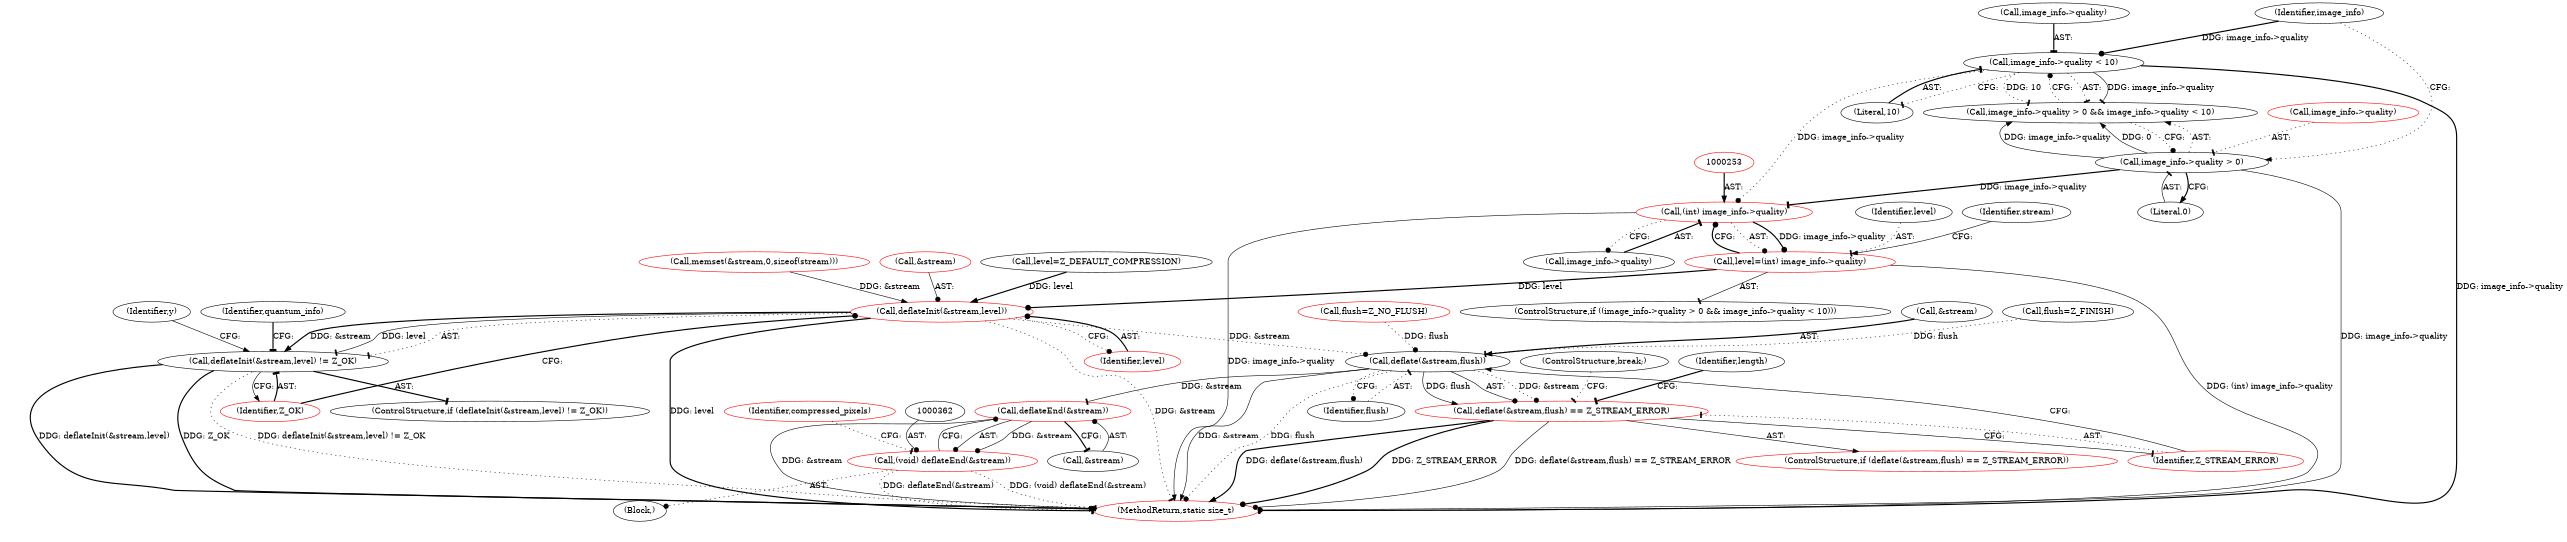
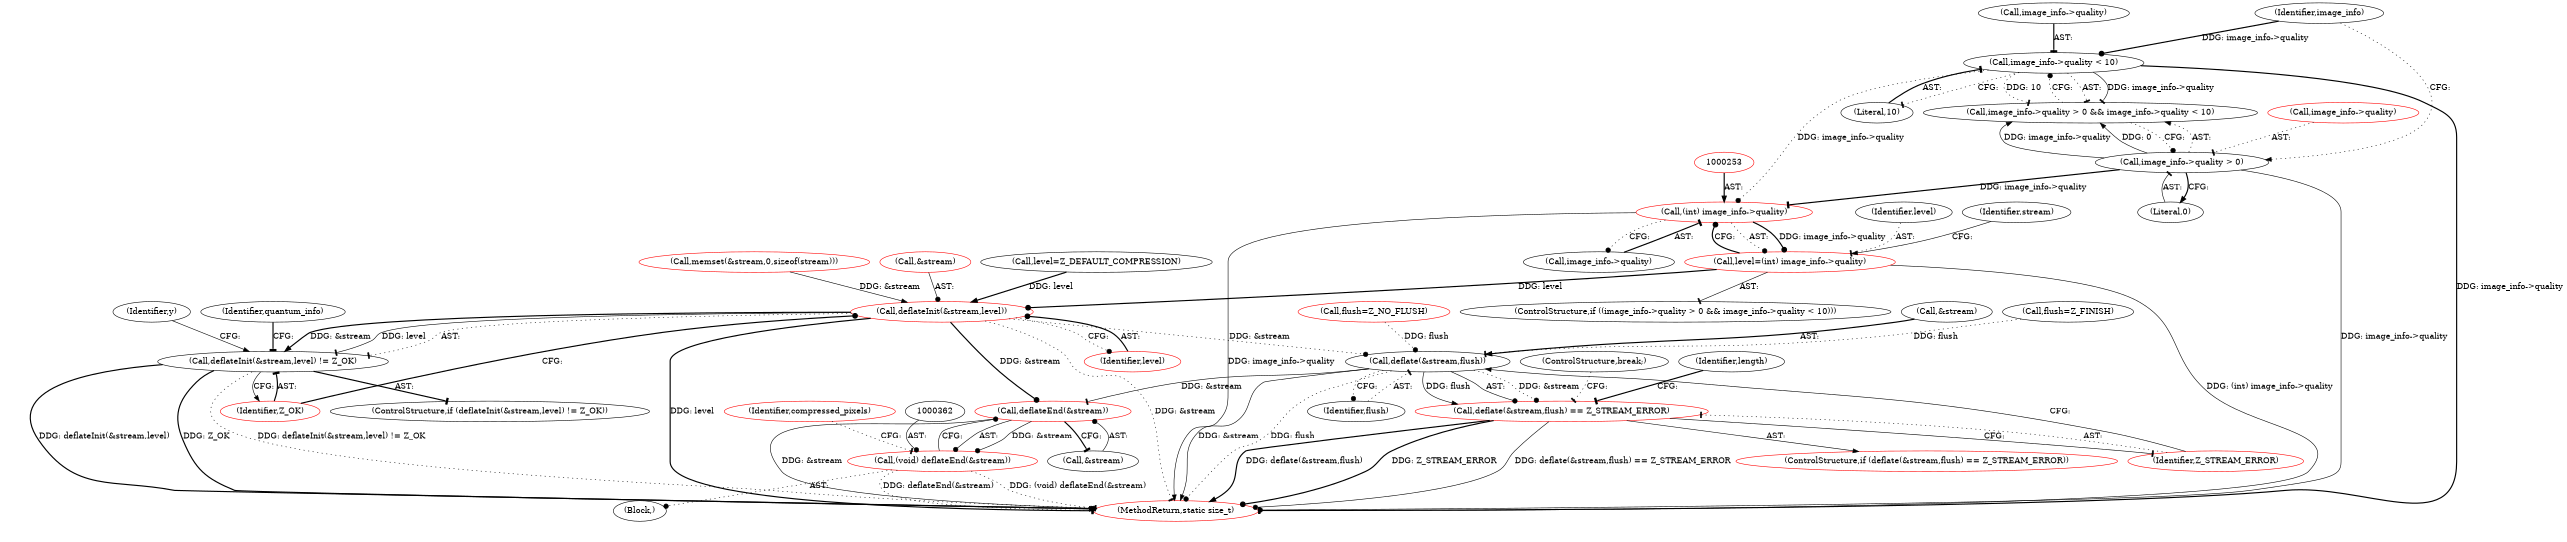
none -> (990, 363)
